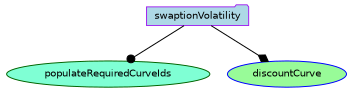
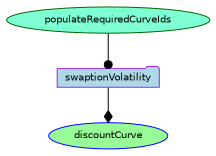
(159, 41) -> (108, 47)
